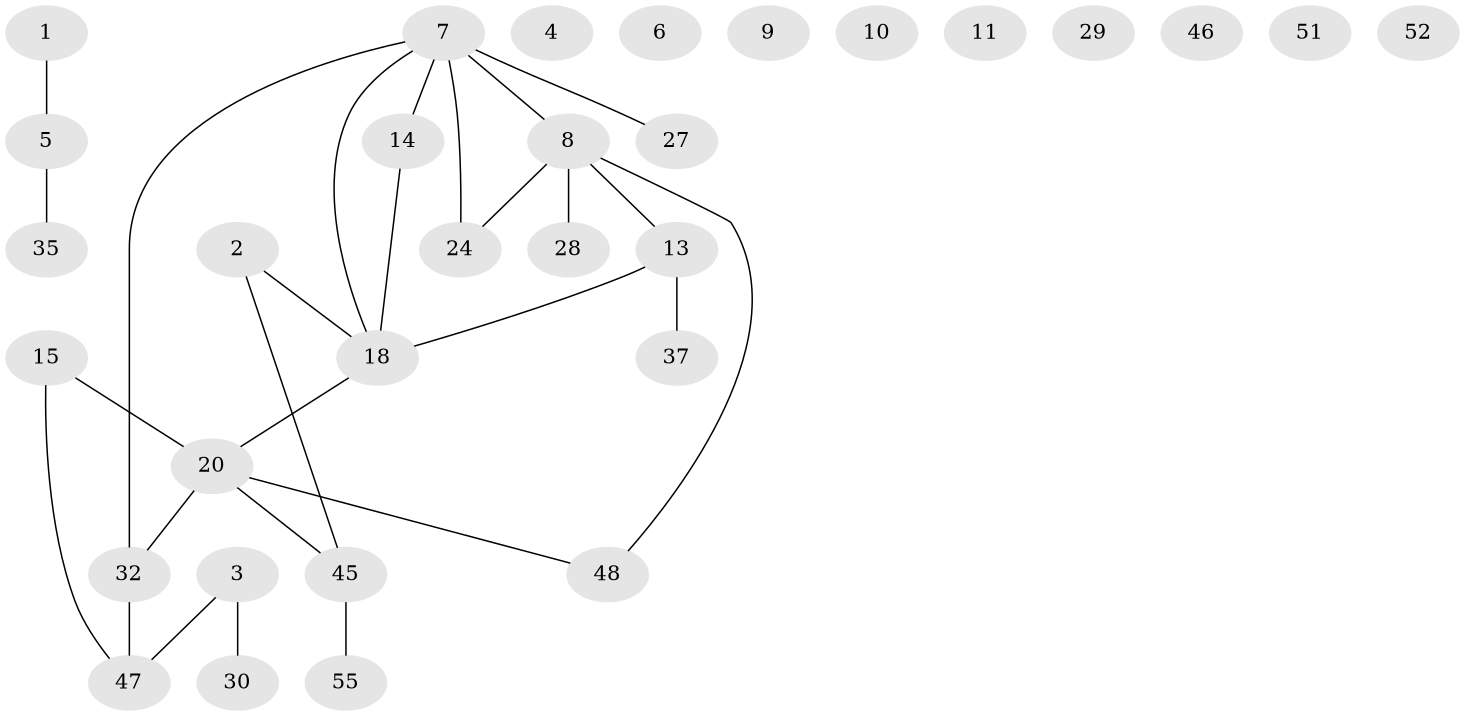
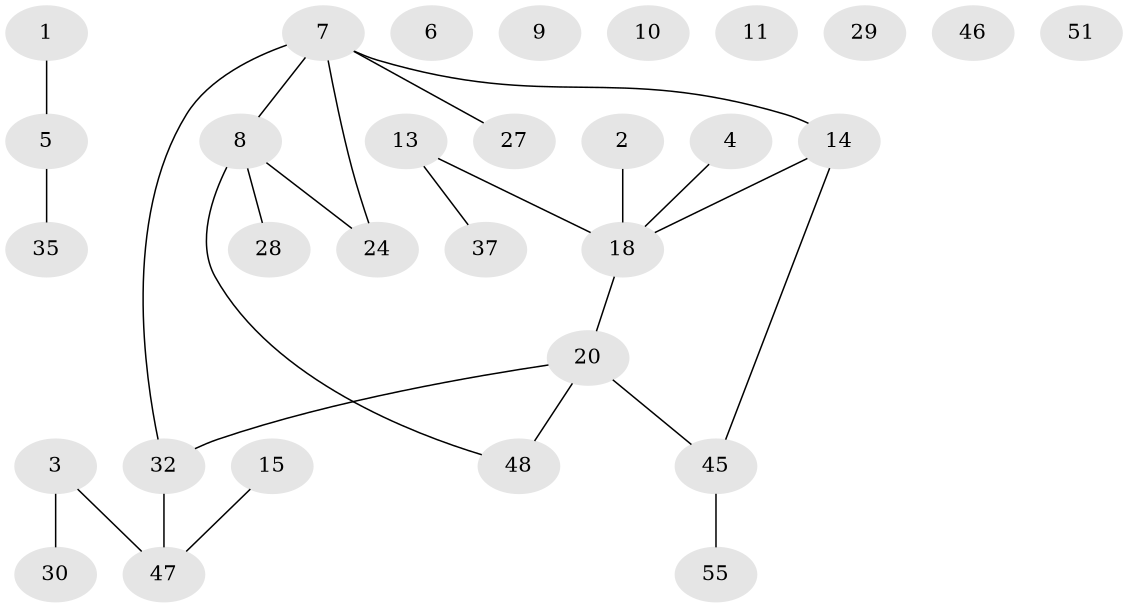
(1418, 33) -> none
(335, 179) -> (677, 195)
(623, 195) -> none
(287, 399) -> (778, 304)
(119, 405) -> none
